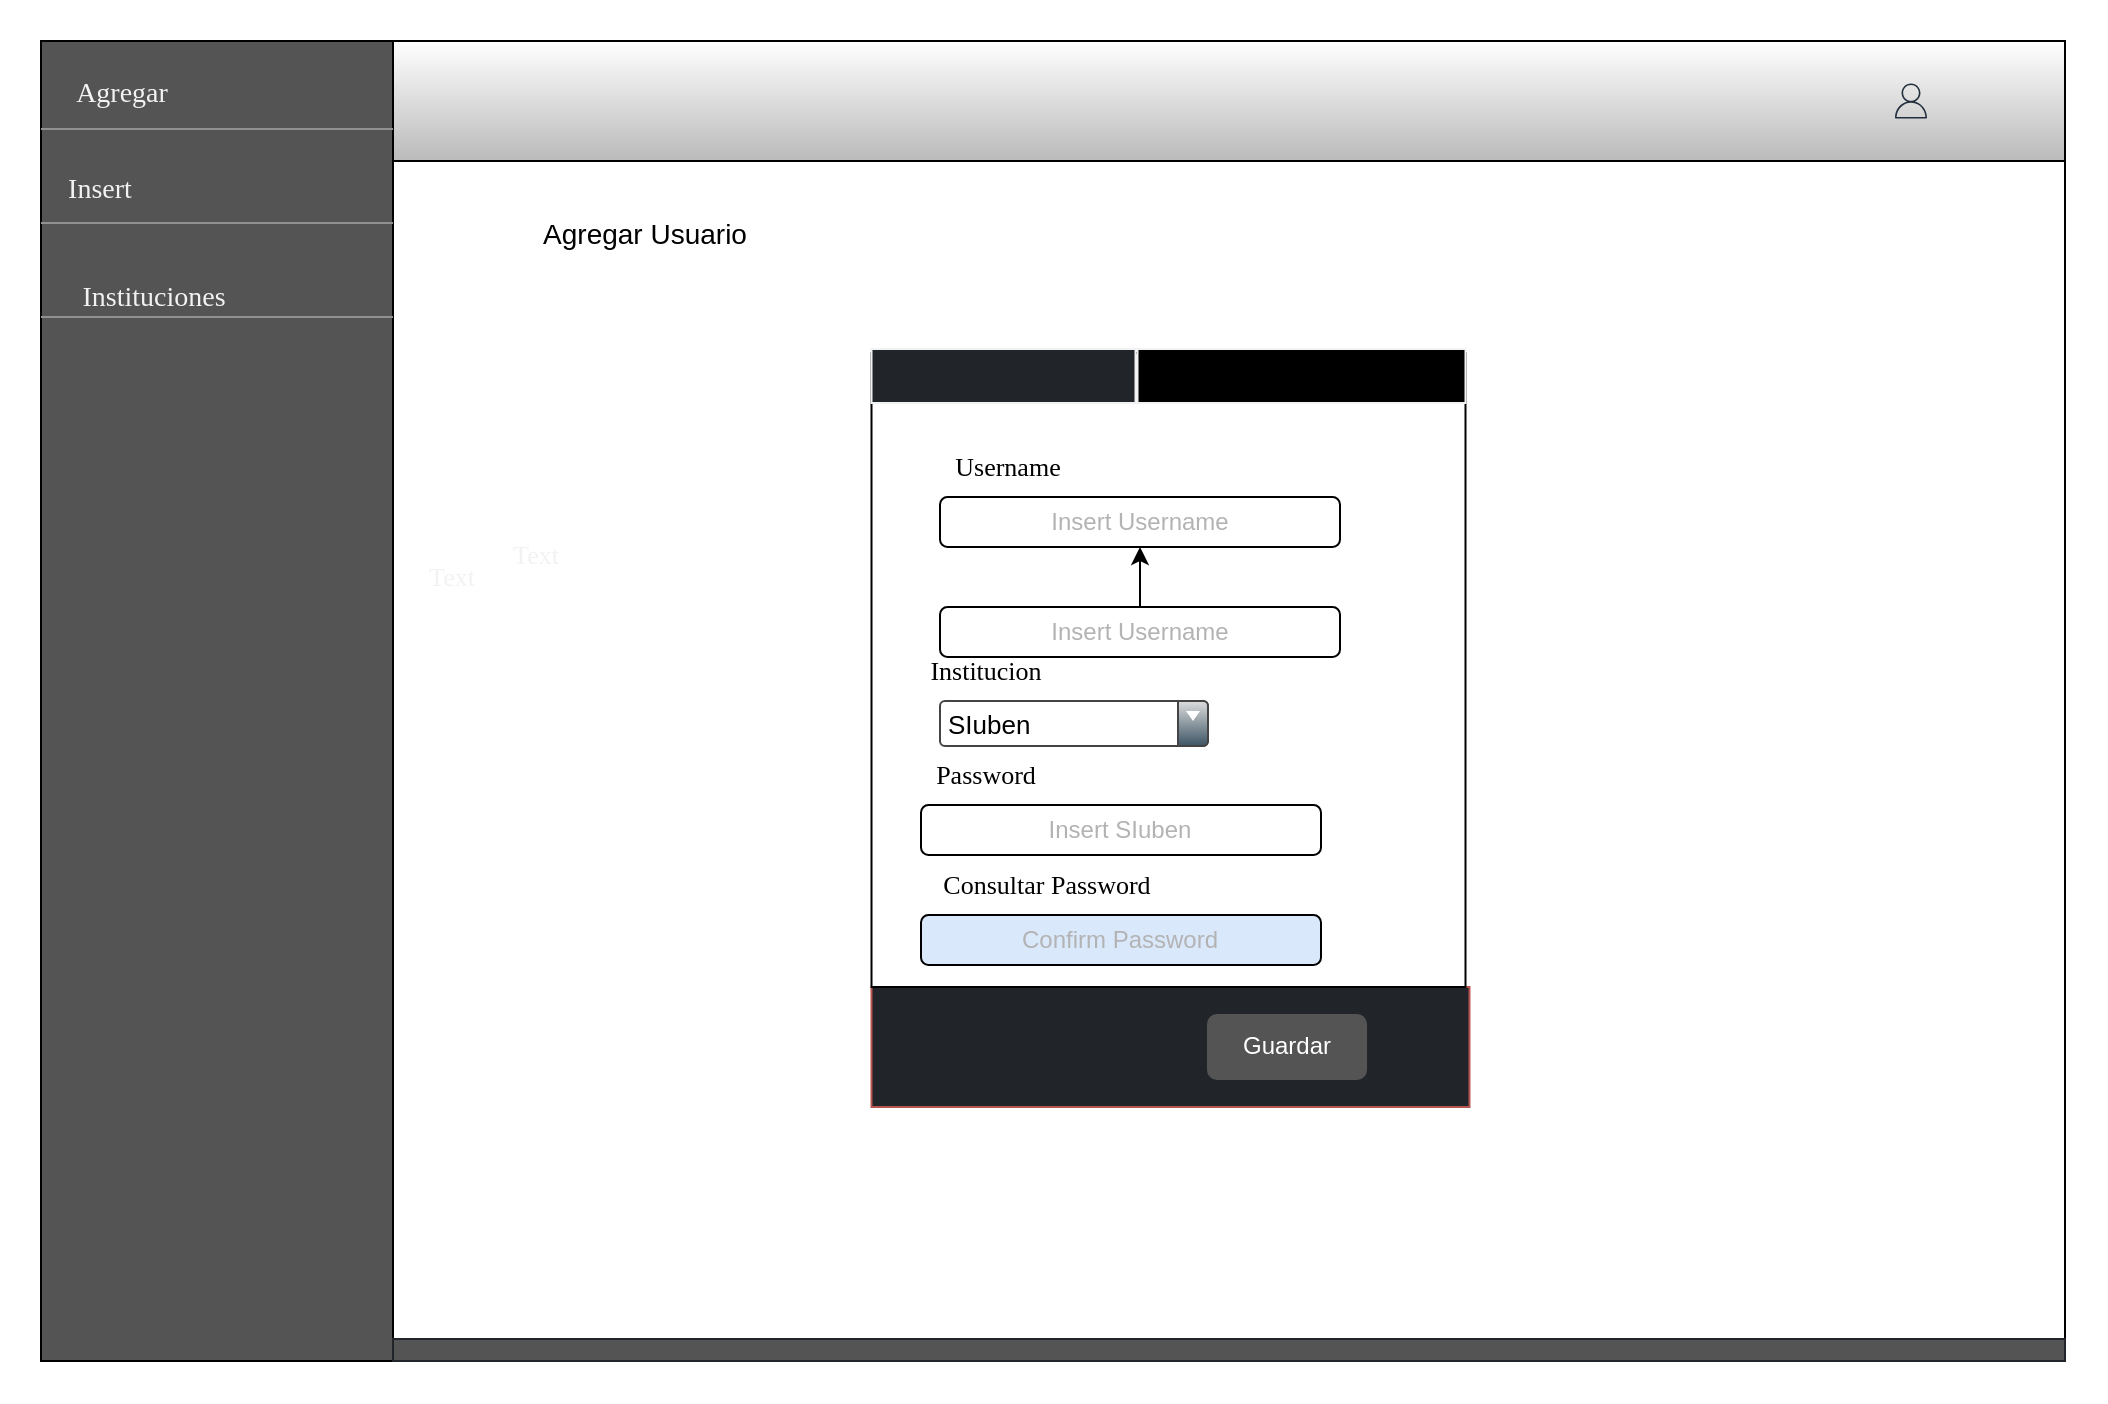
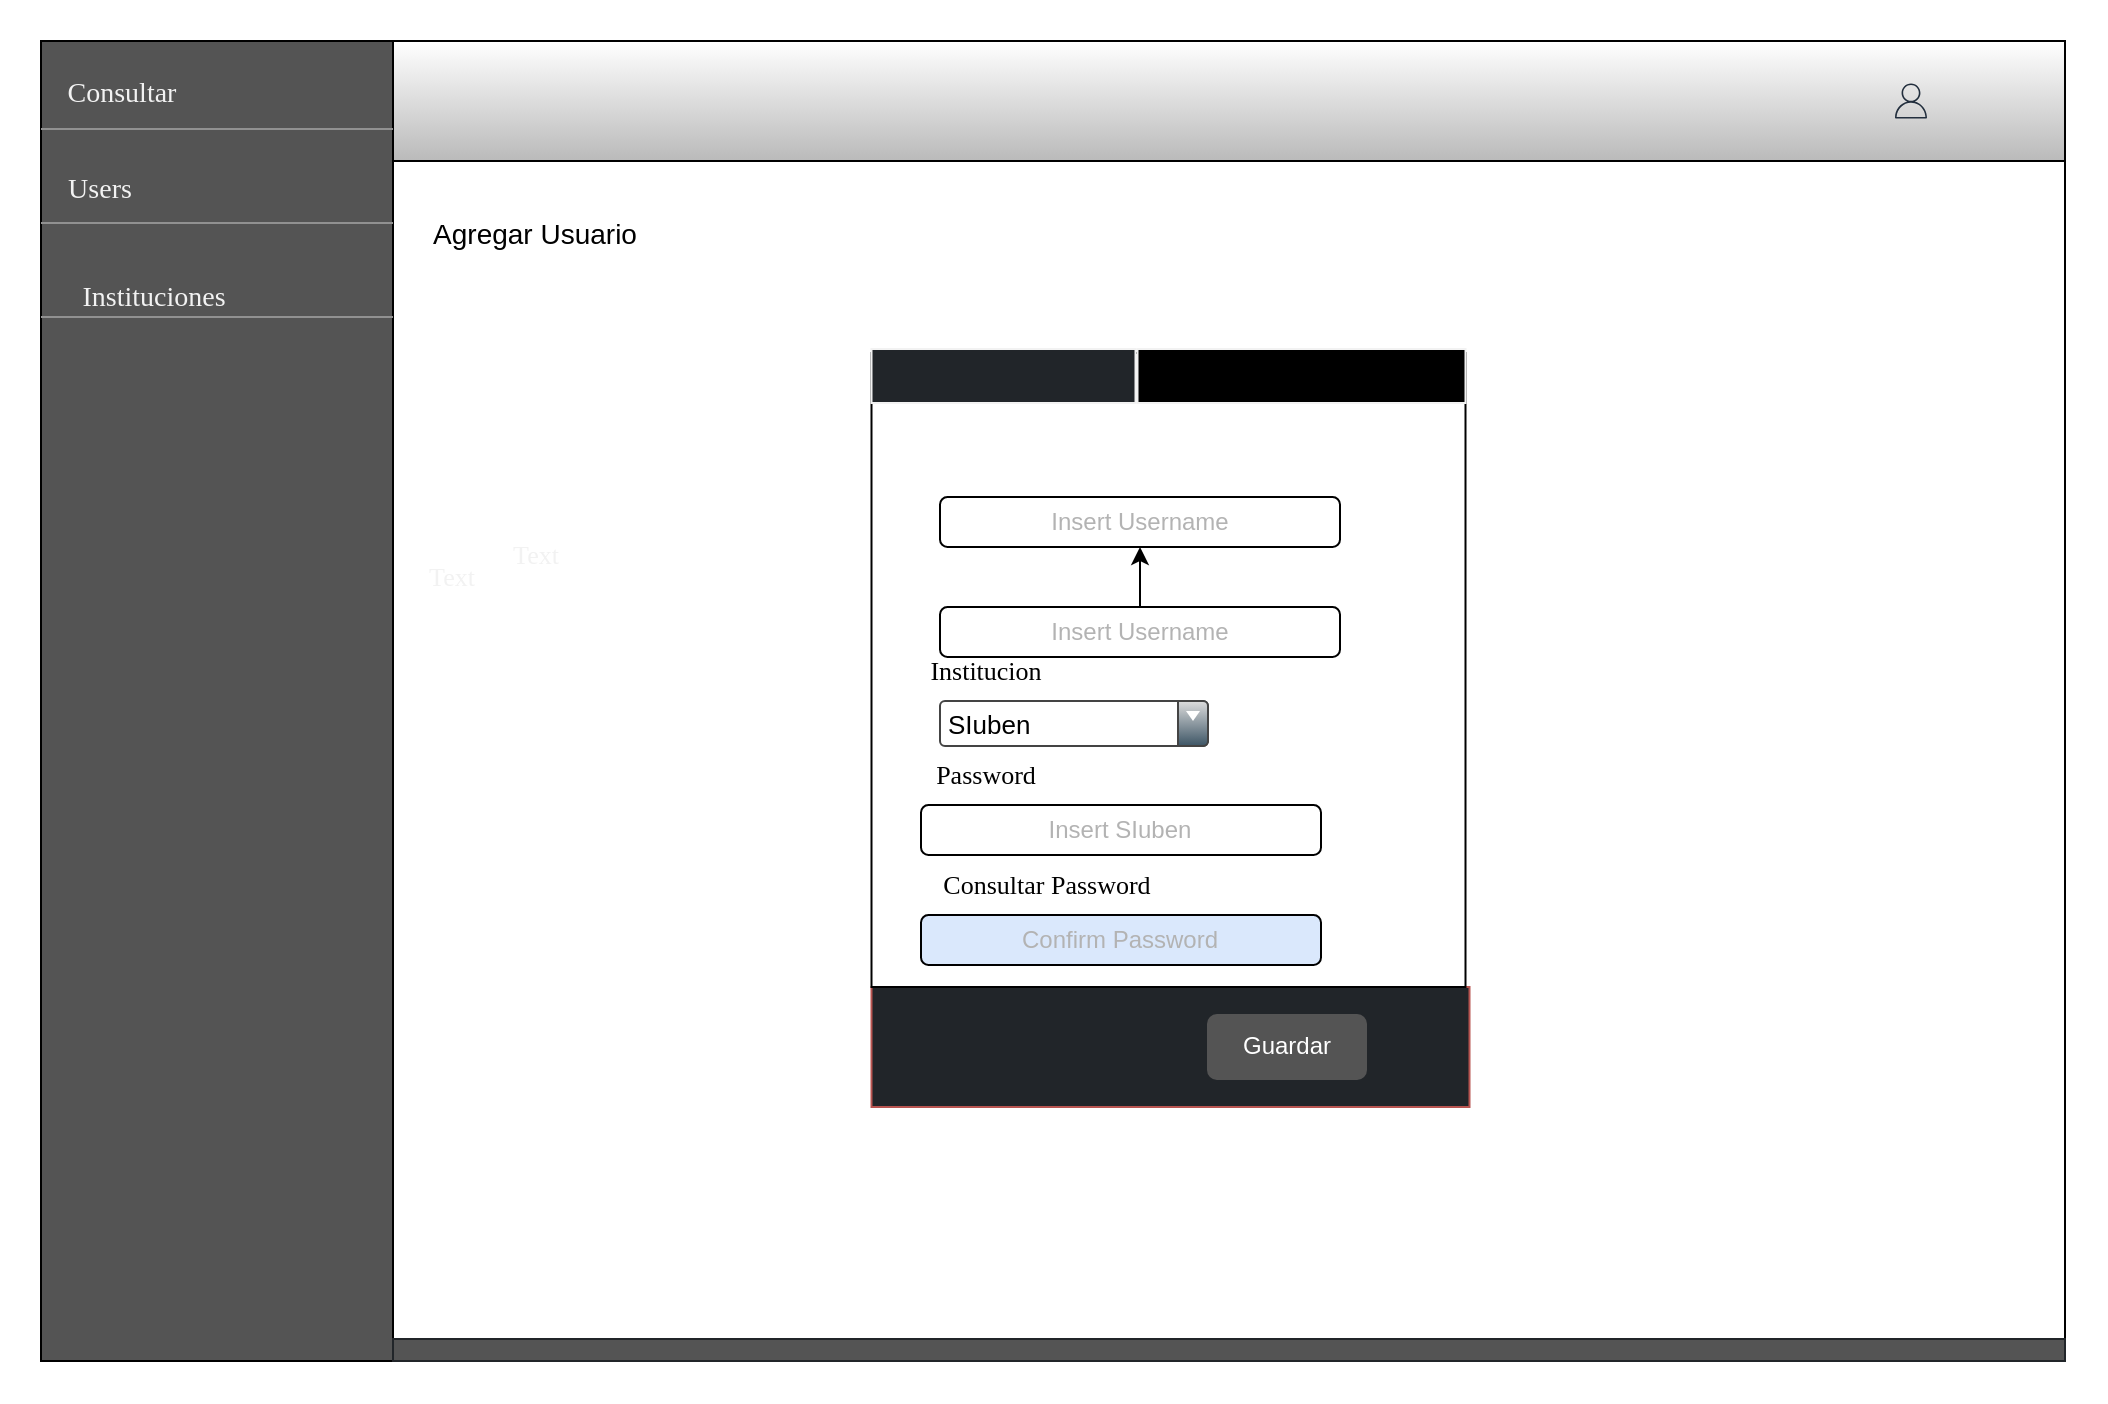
(123, 93) -> (123, 93)
(101, 191) -> (101, 191)
(646, 234) -> (536, 234)
(1009, 467) -> none
